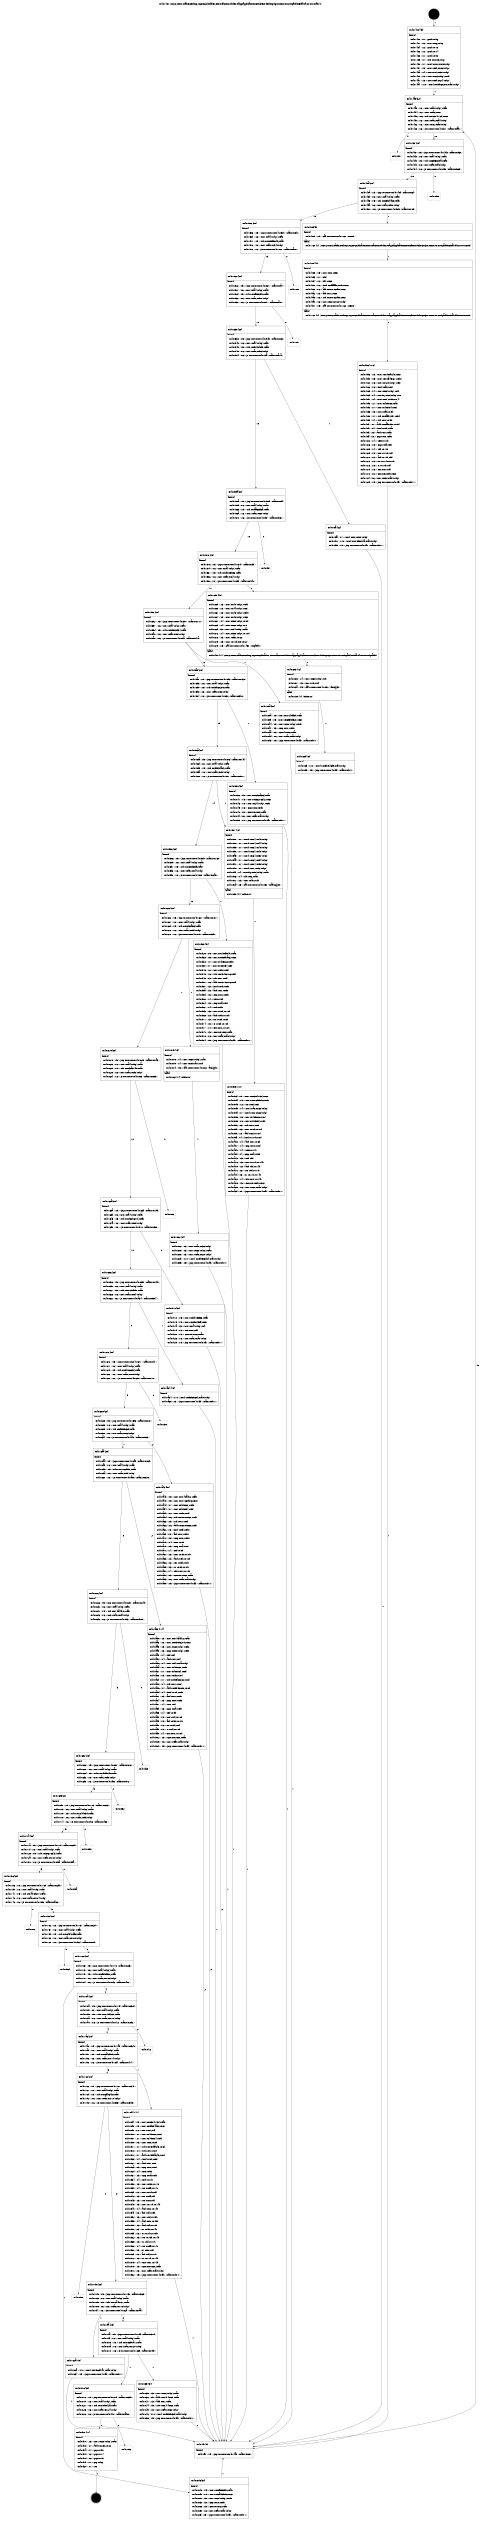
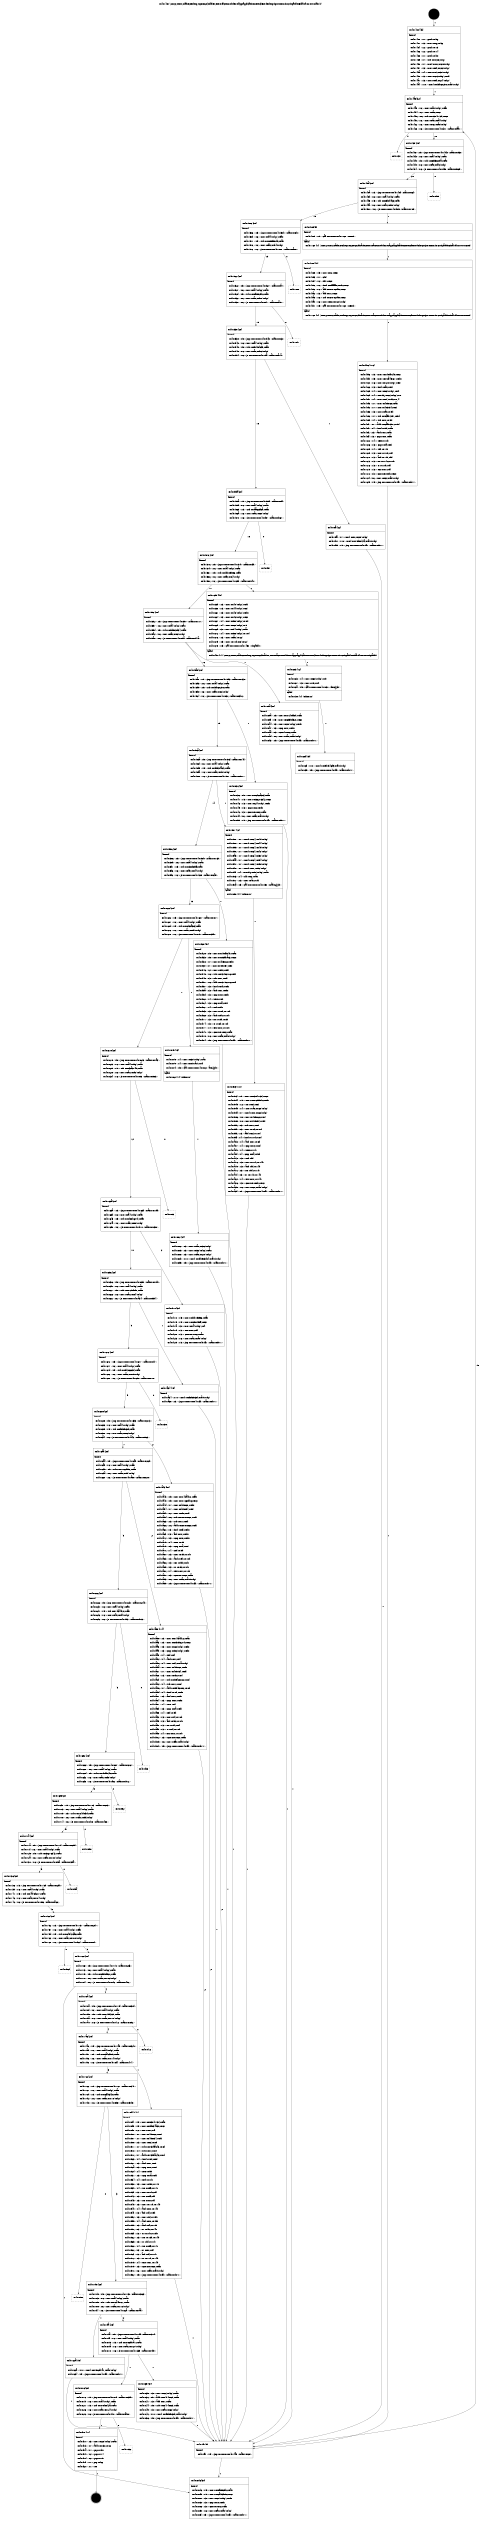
(30, 1929) -> none
(222, 2468) -> (220, 2467)
